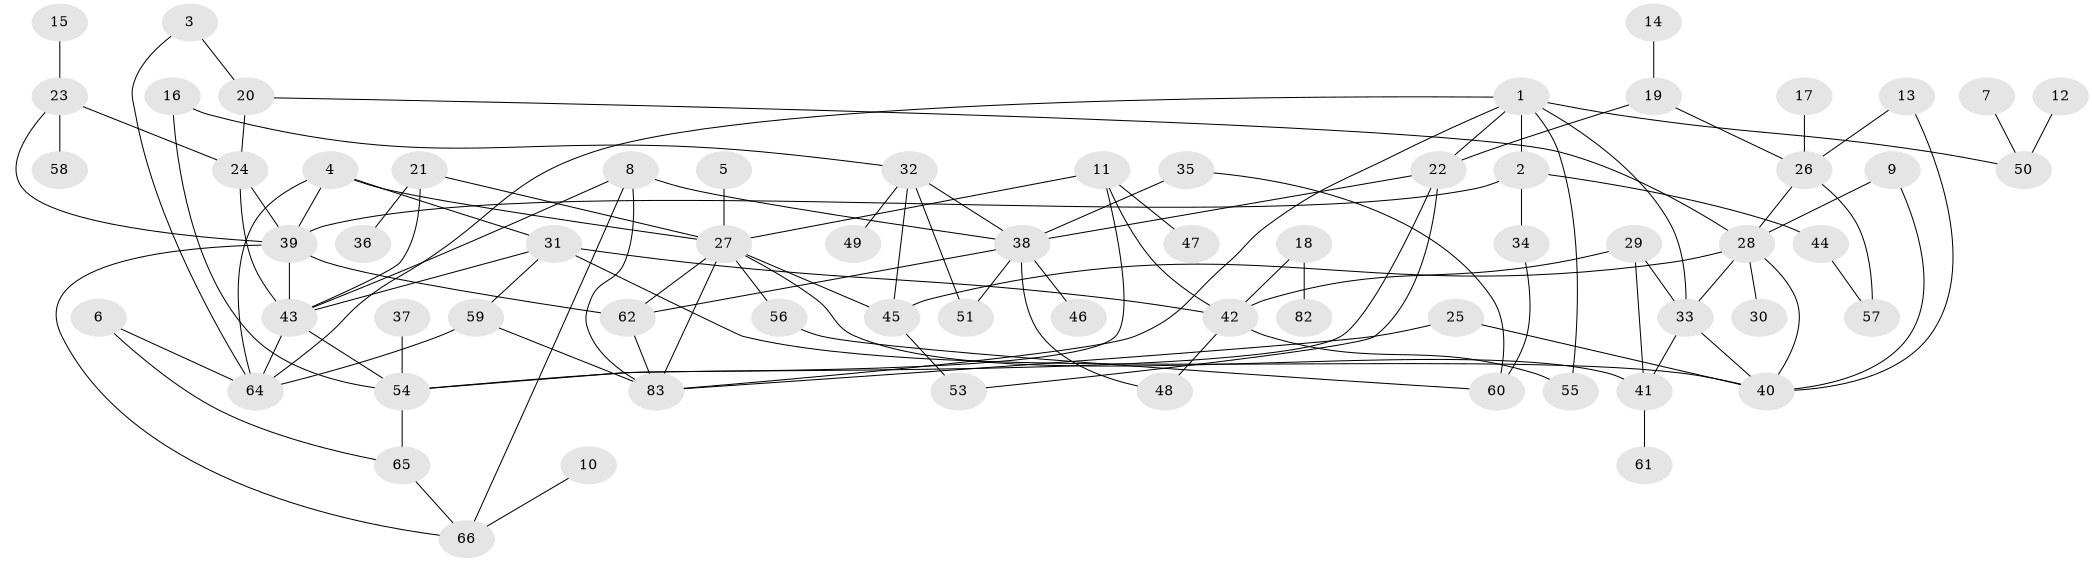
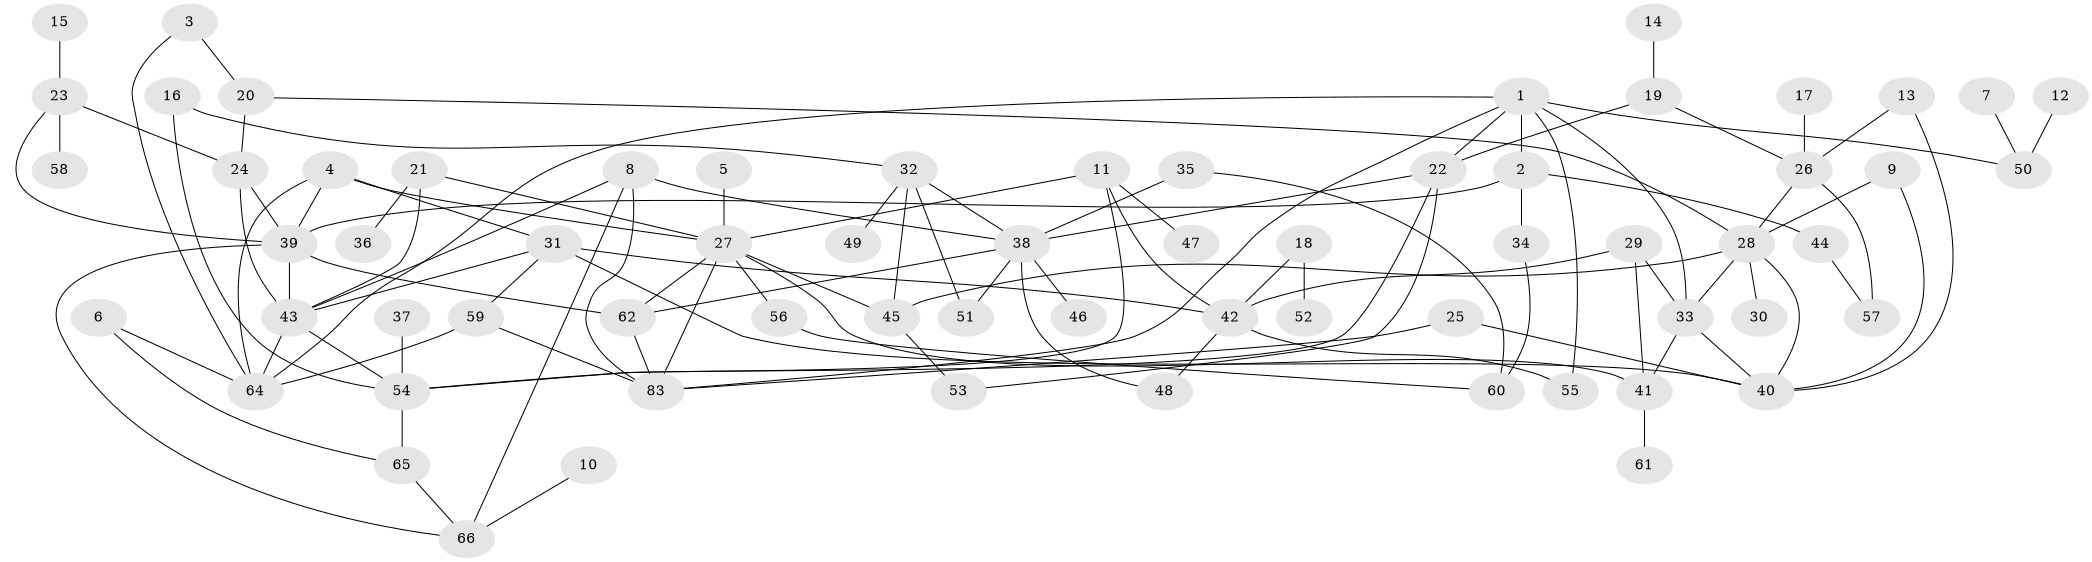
(1304, 318) -> (1304, 318)
